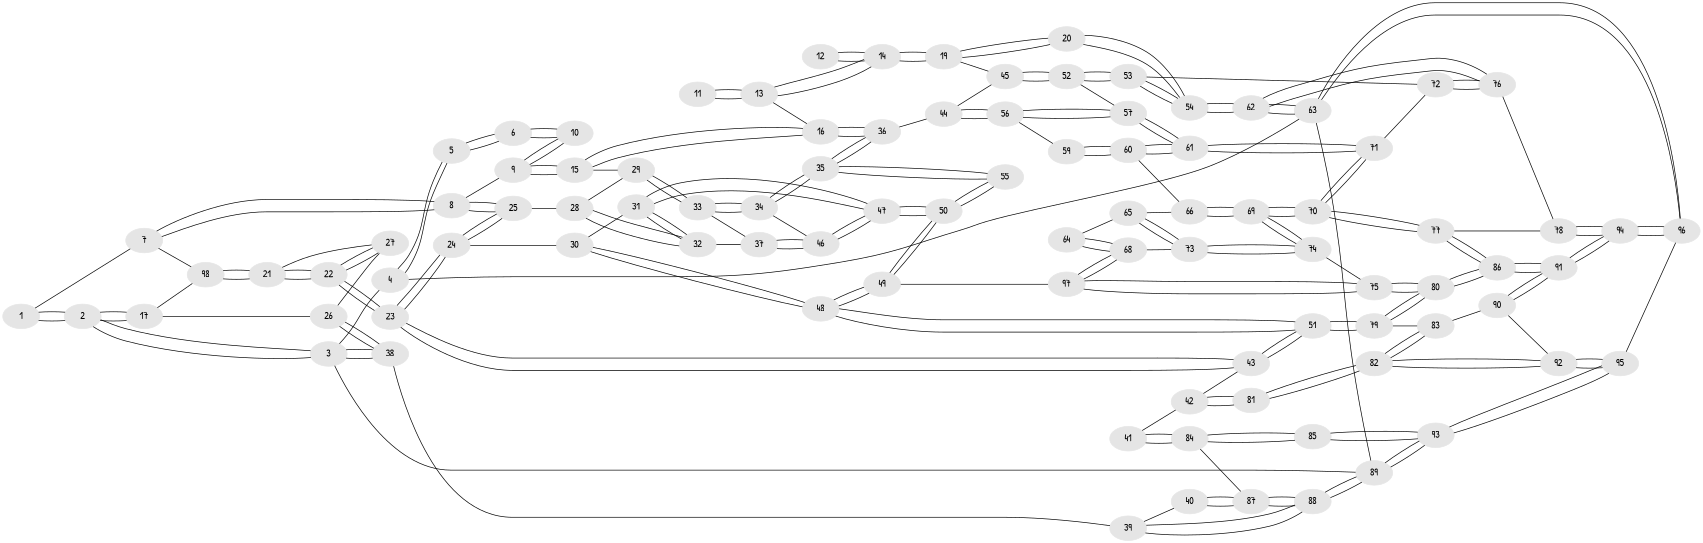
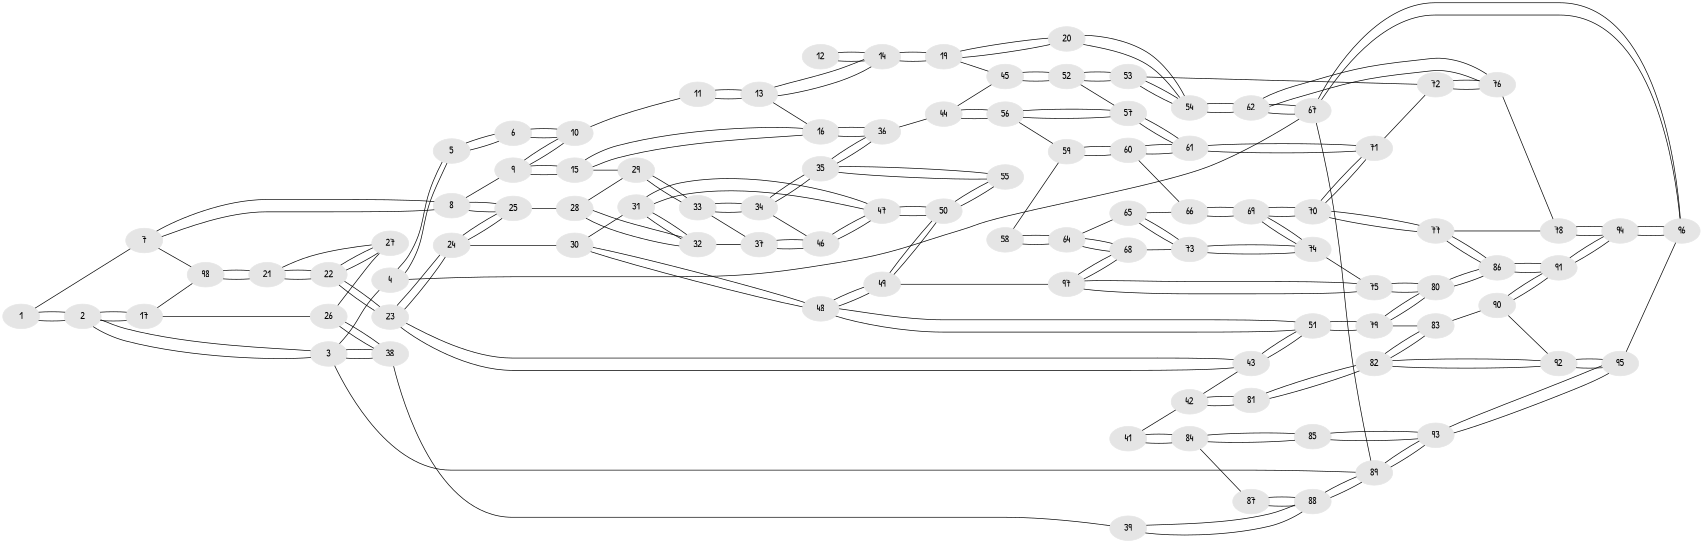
none -> (635, 111)
(1313, 111) -> (1313, 111)
none -> (1005, 240)
(1190, 502) -> none
